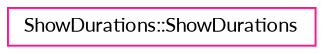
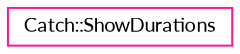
(162, 27) -> (120, 27)
